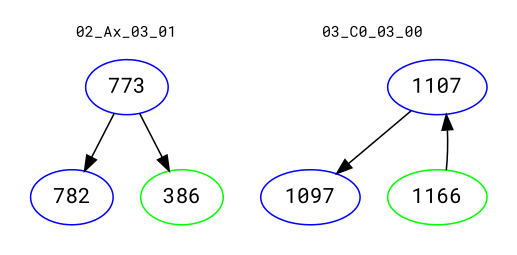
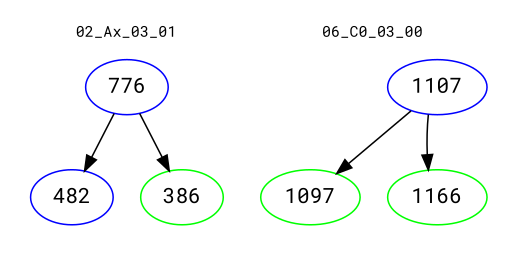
(373, 33) -> (373, 33)
(127, 87) -> (127, 87)
(448, 150) -> (427, 135)
(72, 197) -> (72, 197)
(310, 197) -> (310, 197)
